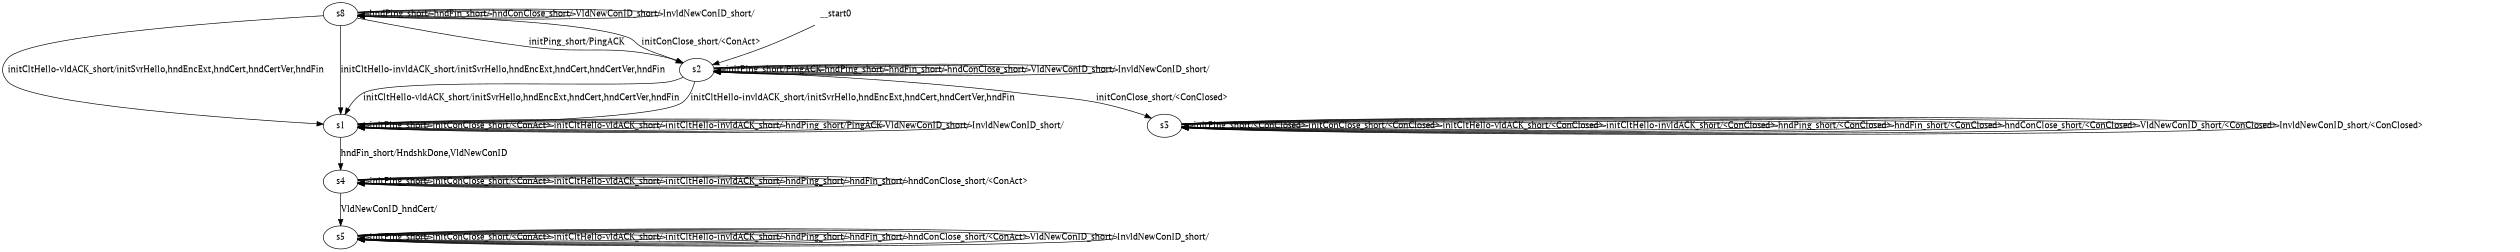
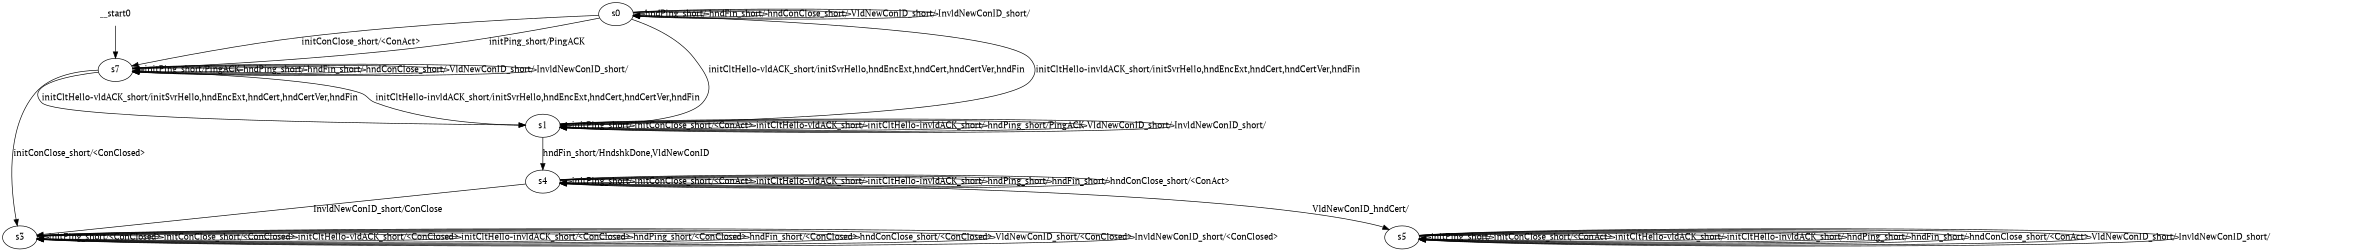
(341, 14) -> (616, 14)
(697, 70) -> (116, 70)
none -> (285, 209)
